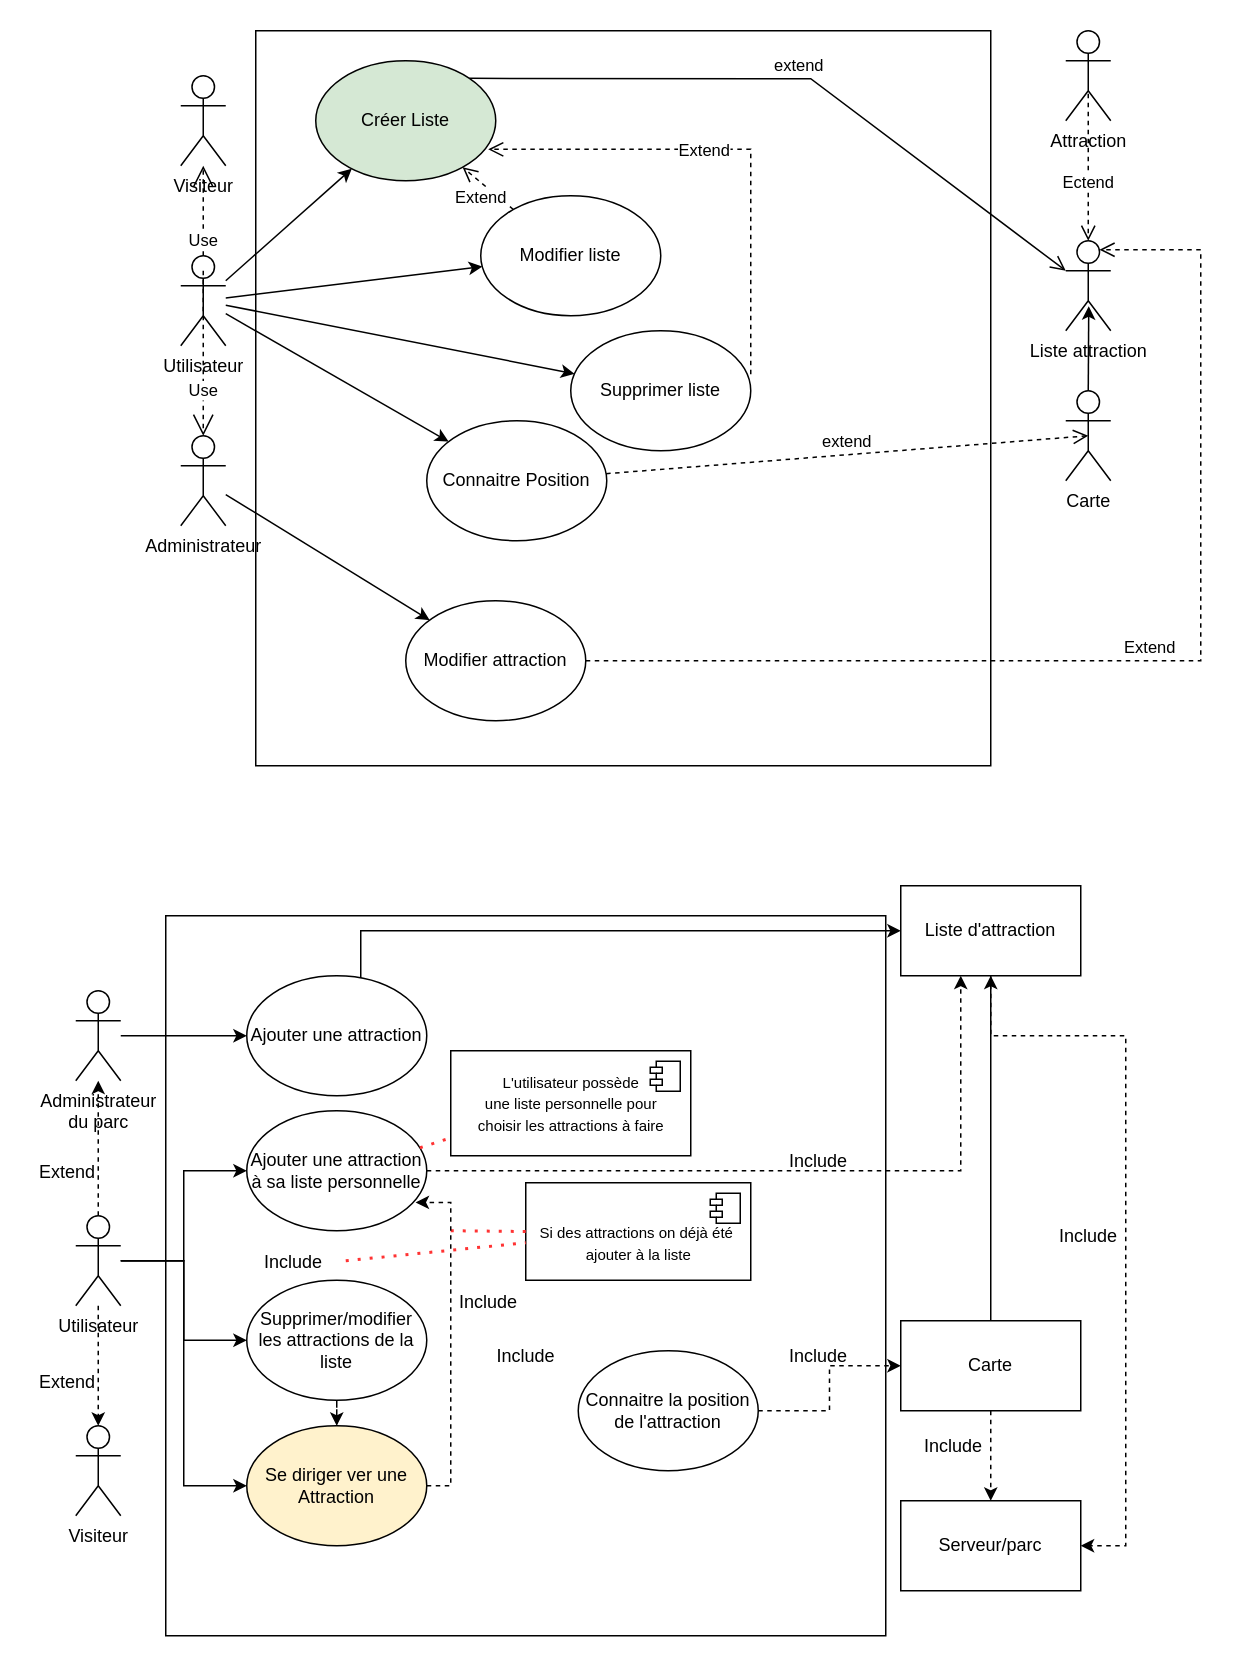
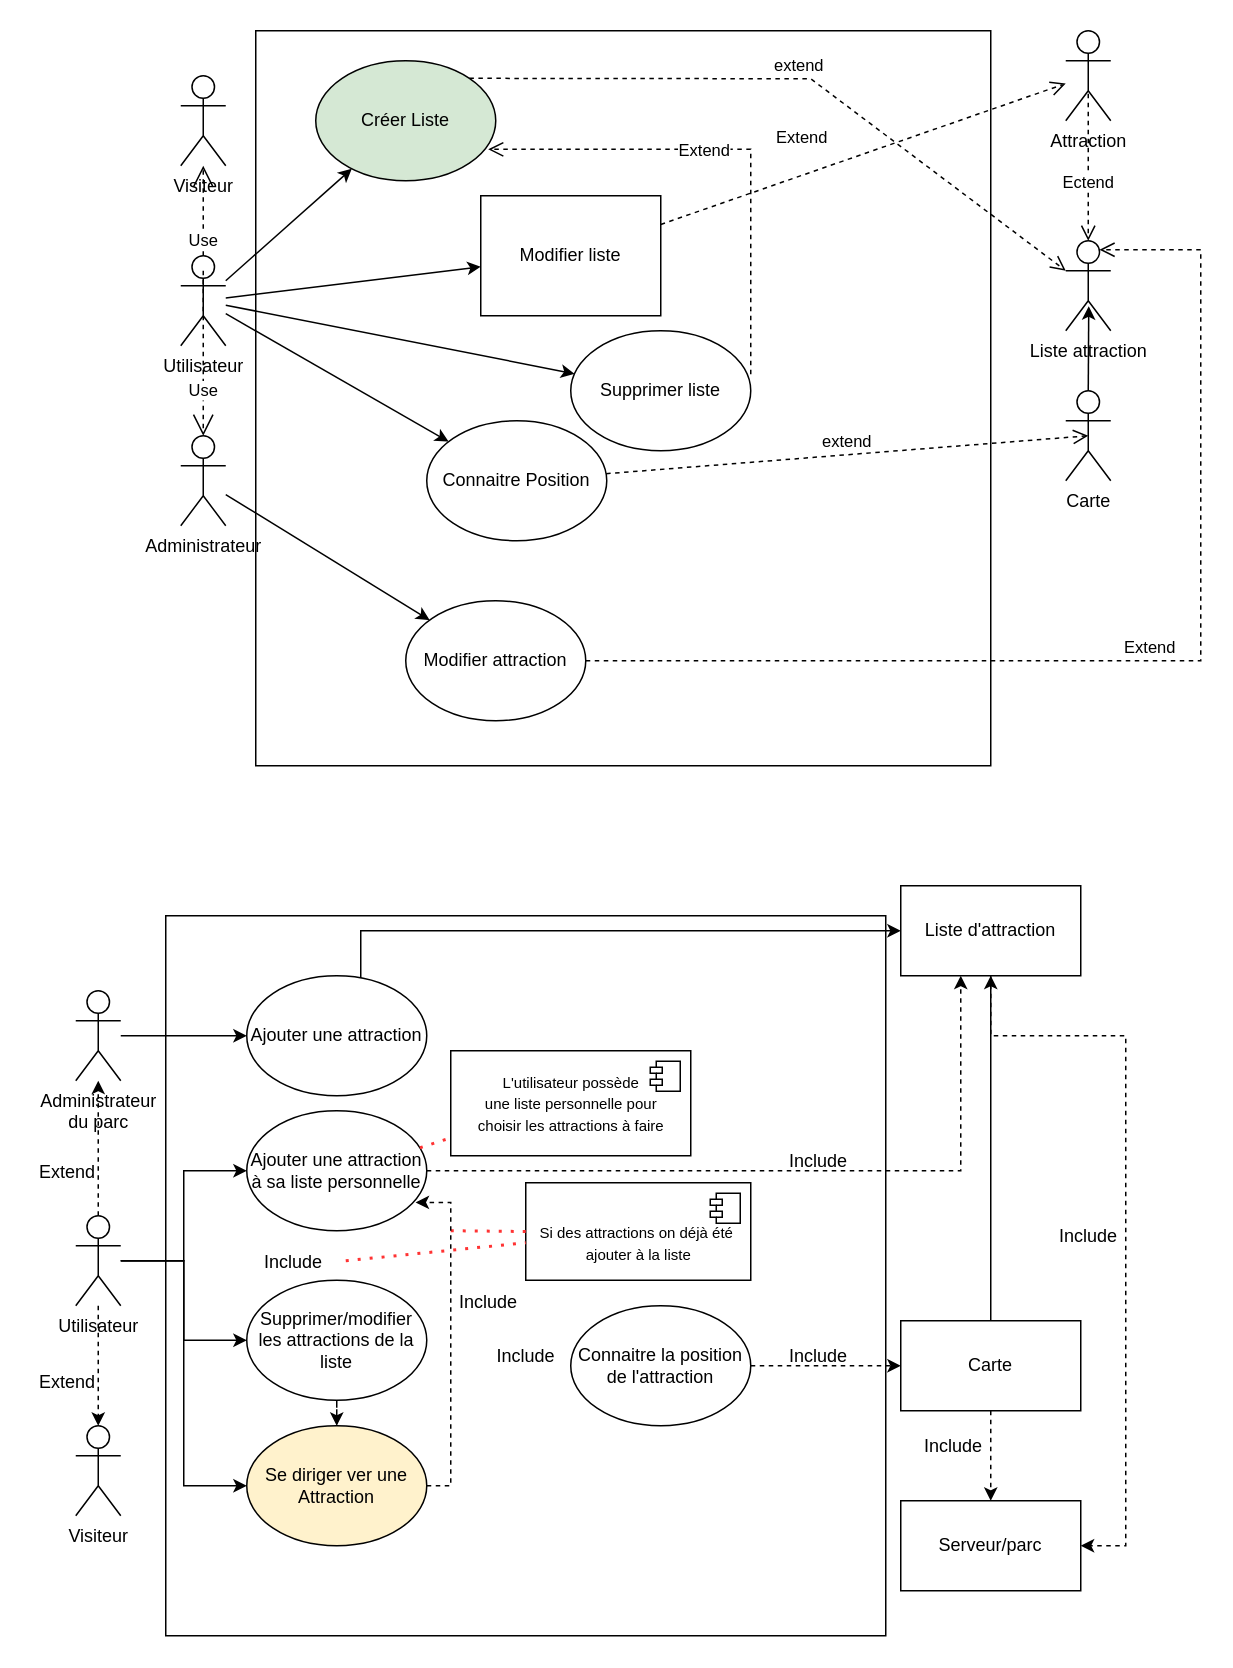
(799, 79) -> (799, 79)
(487, 188) -> (861, 155)
(571, 256) -> (571, 256)
(668, 1411) -> (661, 1366)
